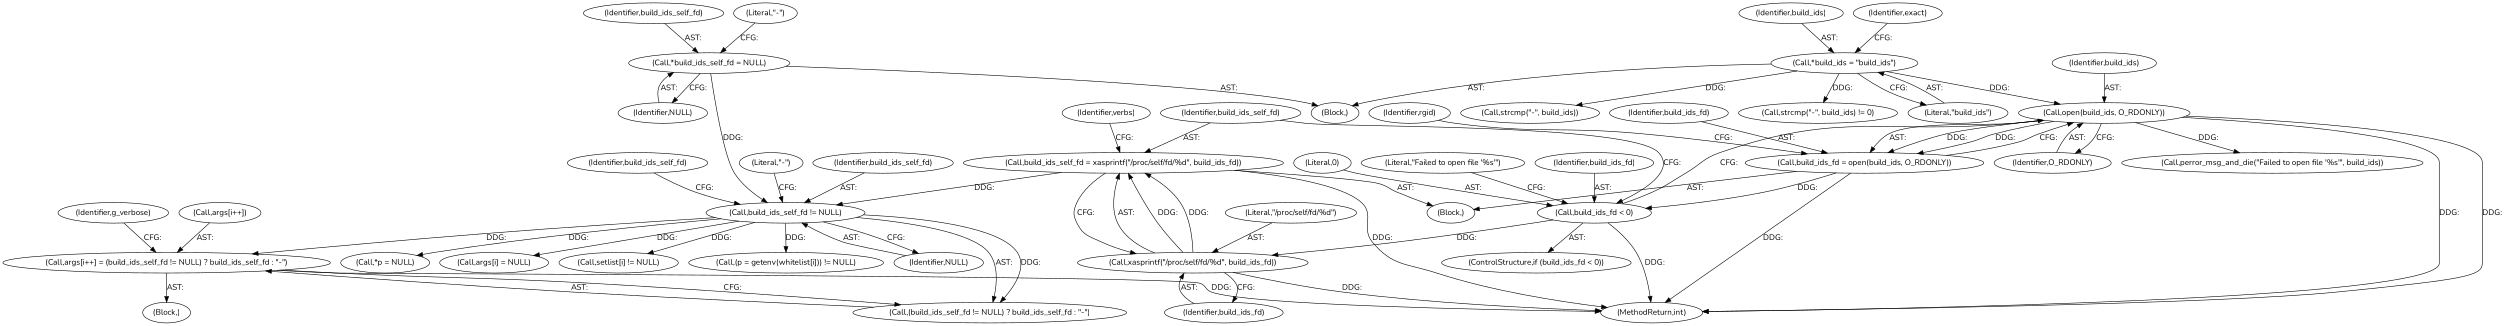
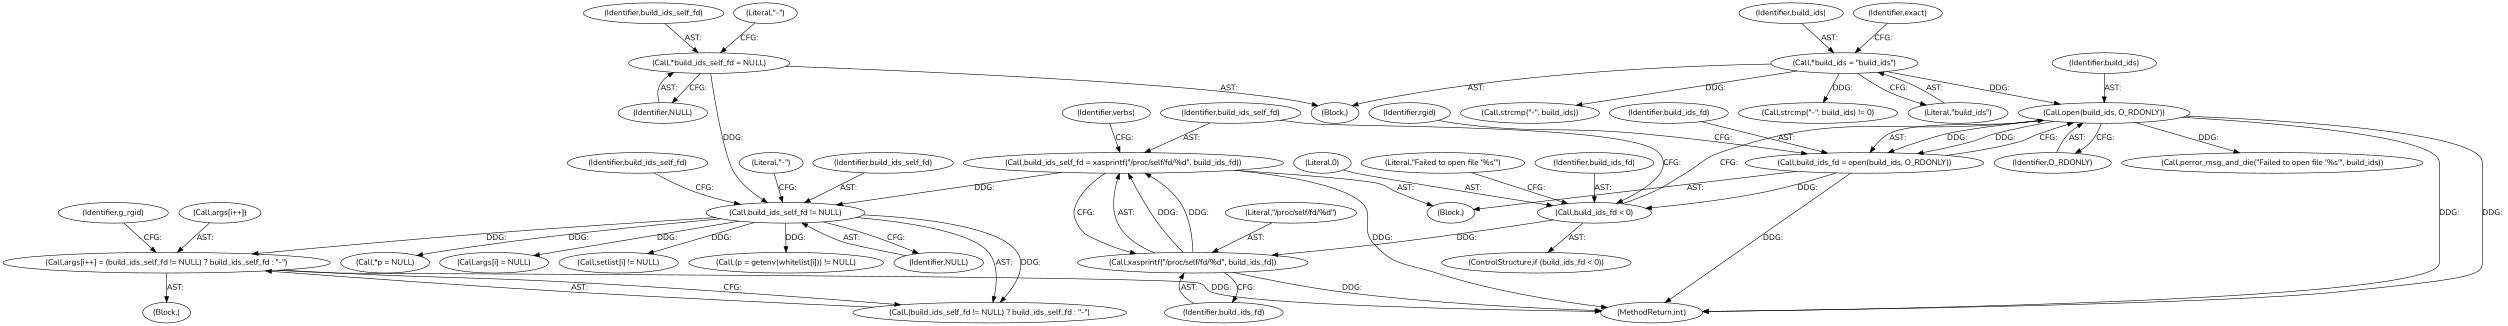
(113, 213) -> (113, 213)
(1638, 255) -> none
